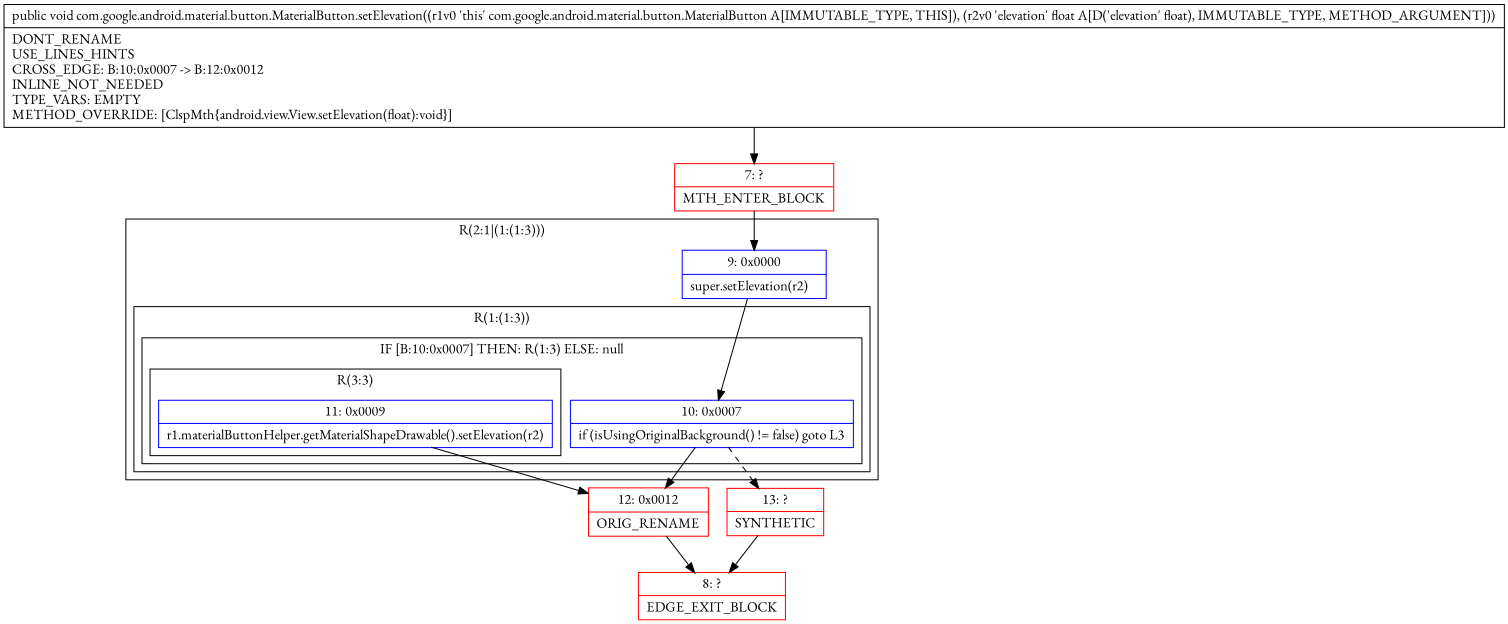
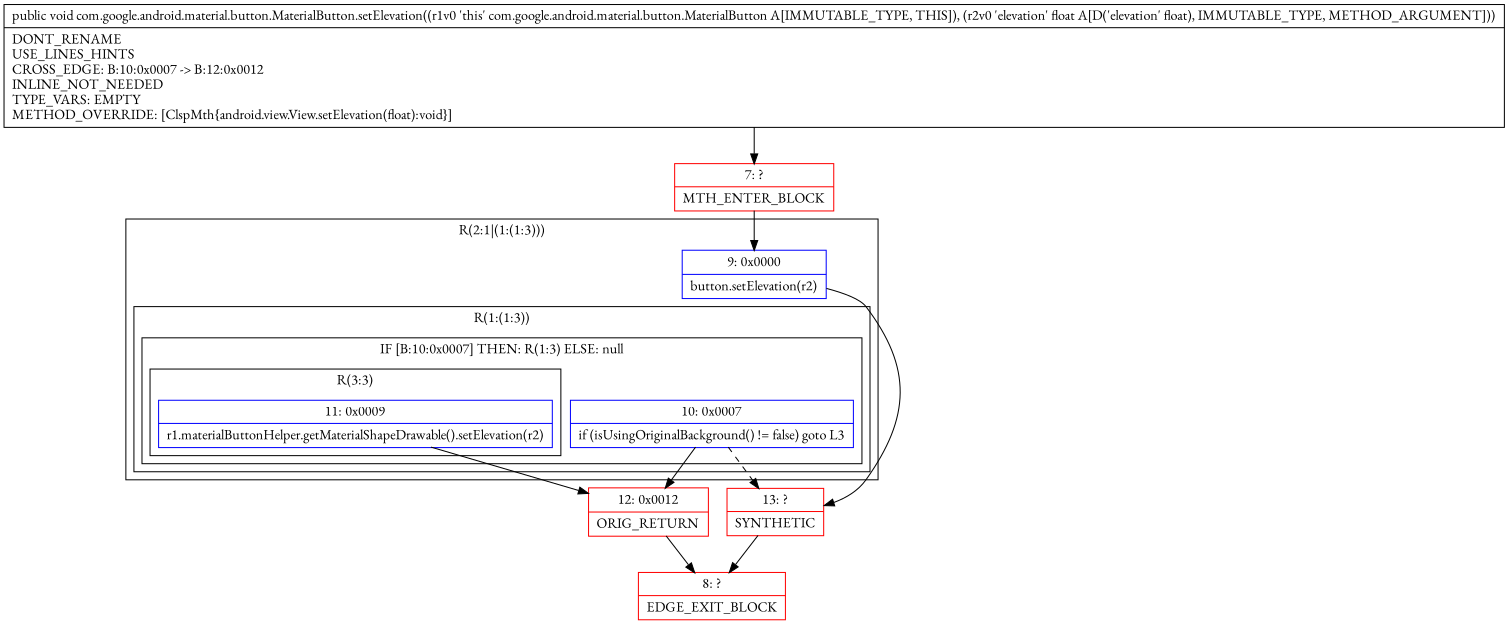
(750, 286) -> (754, 286)
(734, 344) -> (900, 391)
(648, 524) -> (648, 524)
